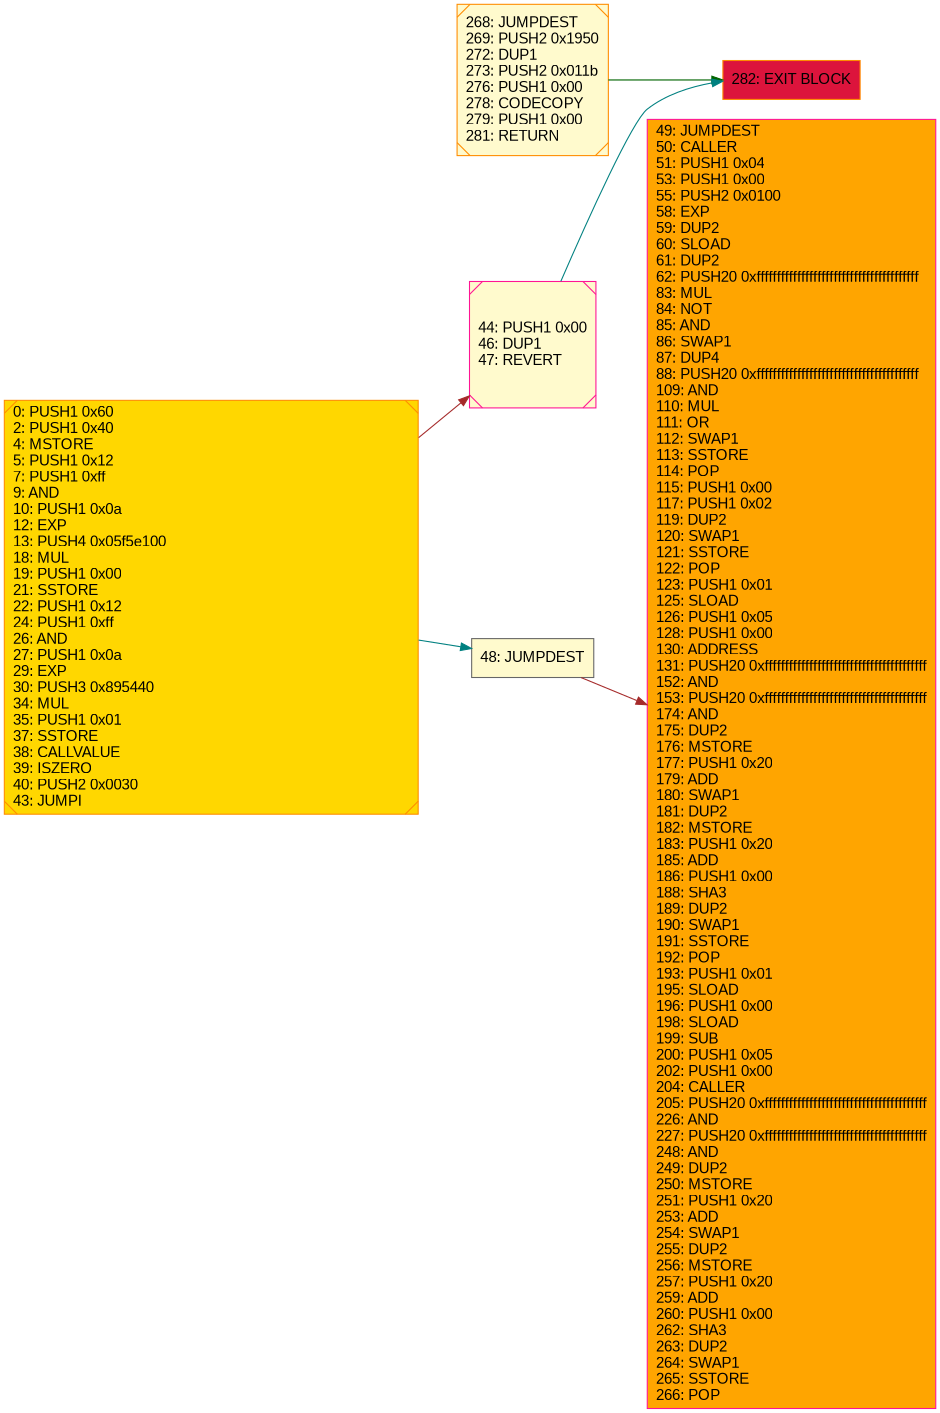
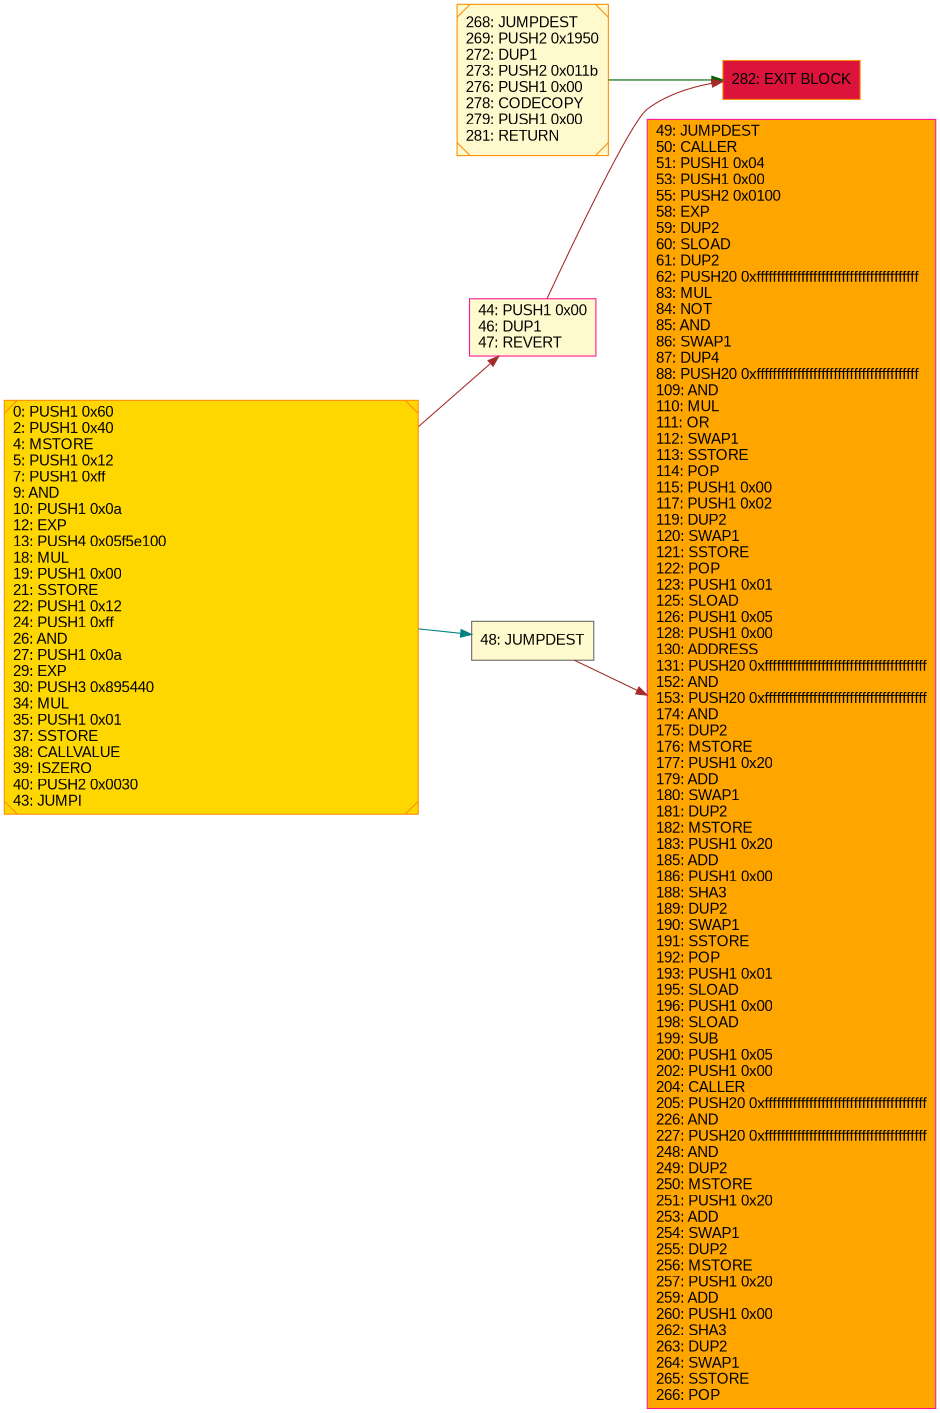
(616, 161) -> (609, 171)
(533, 345) -> (533, 327)
